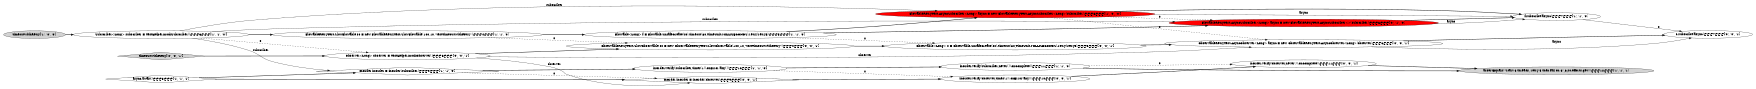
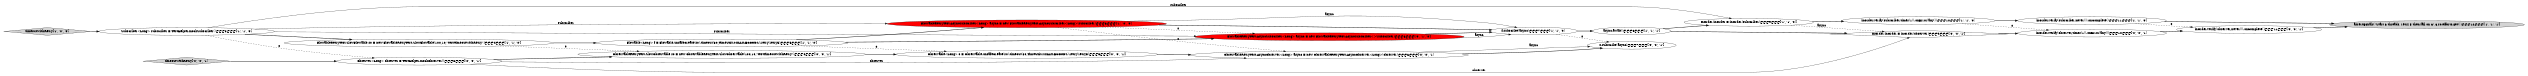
(1631, 25) -> (1581, 38)
none -> (1584, 31)
(35, 35) -> (47, 31)
(407, 71) -> (1749, 22)
(554, 74) -> (1822, 26)
(161, 79) -> (1632, 31)
